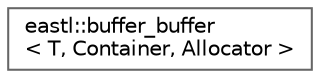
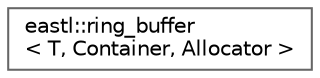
(160, 39) -> (160, 39)
